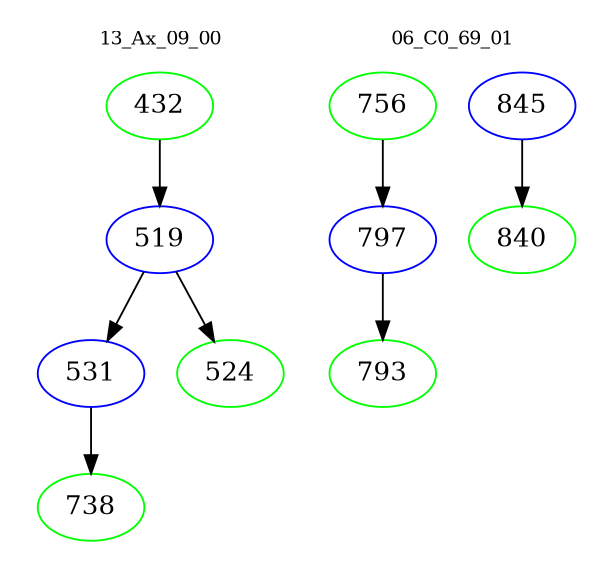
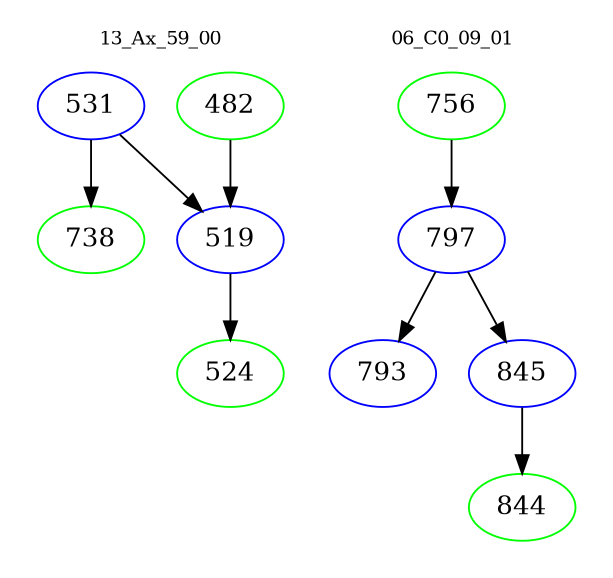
(161, 40) -> (161, 40)
(453, 40) -> (453, 40)
(160, 106) -> (230, 106)
(522, 240) -> (522, 507)
(130, 298) -> (154, 167)
none -> (482, 298)
(383, 374) -> (383, 374)
